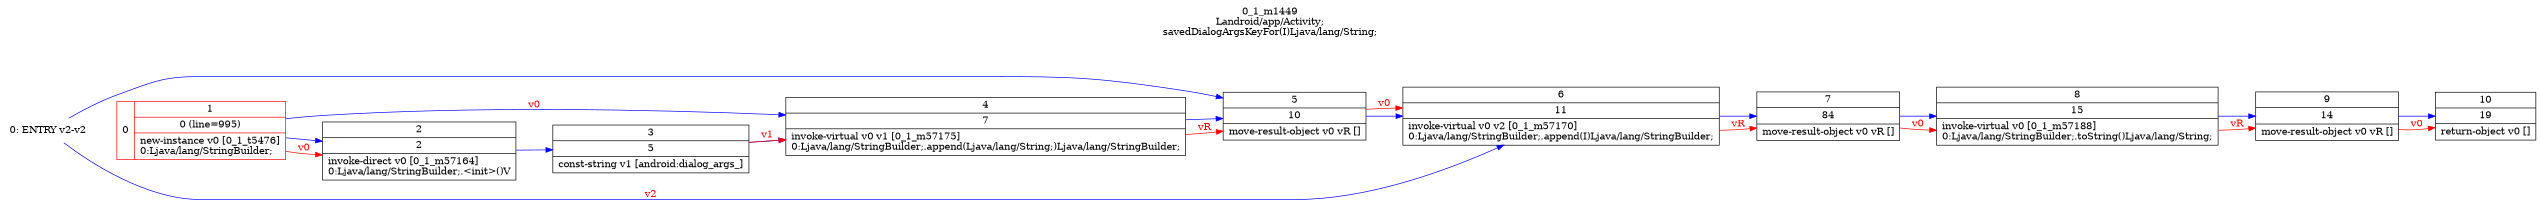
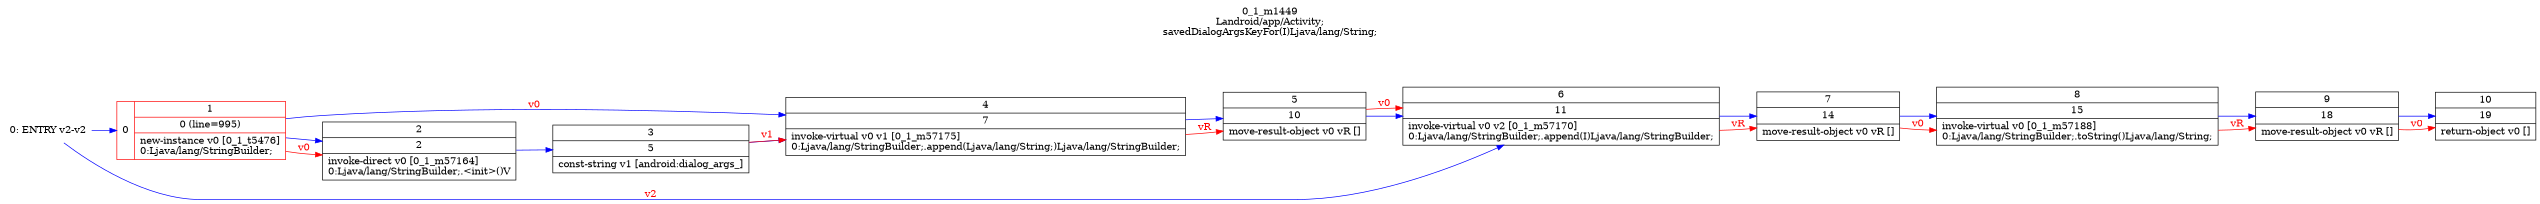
(639, 77) -> (101, 131)
(1828, 115) -> (1828, 115)
(2327, 115) -> (2327, 115)
